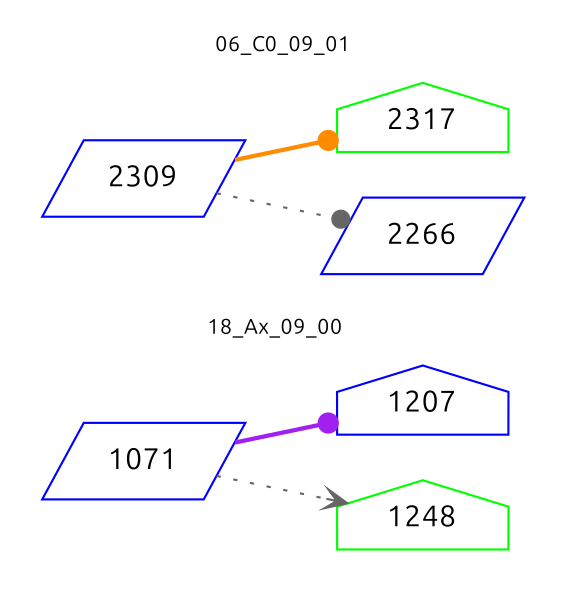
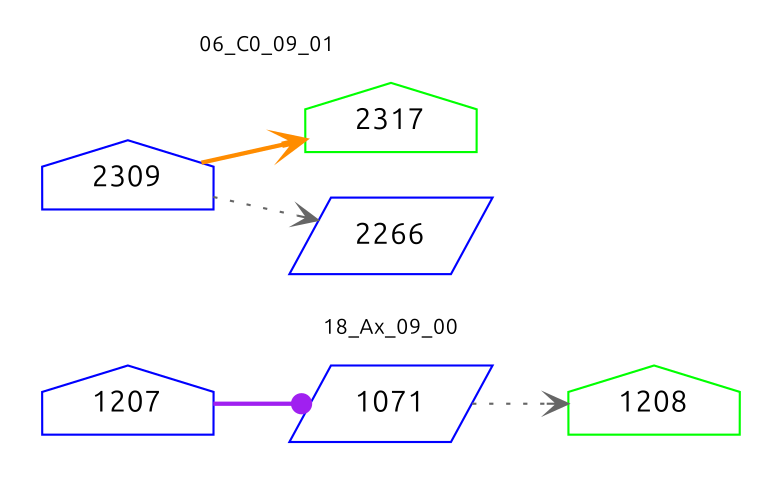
(277, 151) -> (243, 154)
(144, 178) -> (128, 178)
(275, 205) -> (255, 206)
(277, 434) -> (253, 404)
(423, 518) -> (654, 404)
